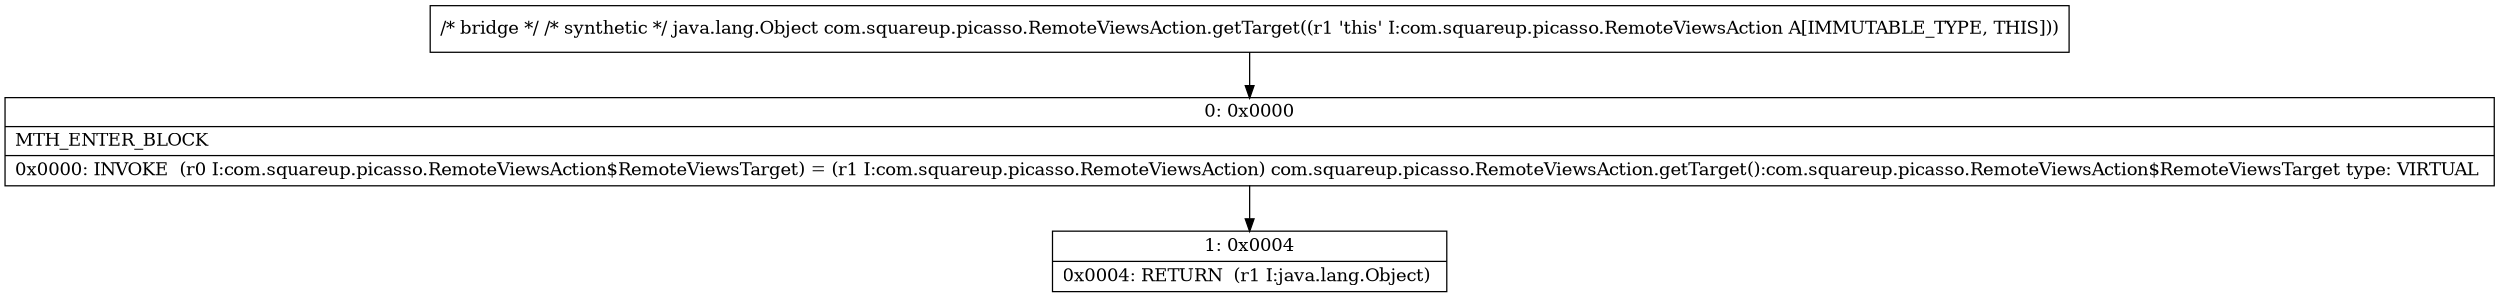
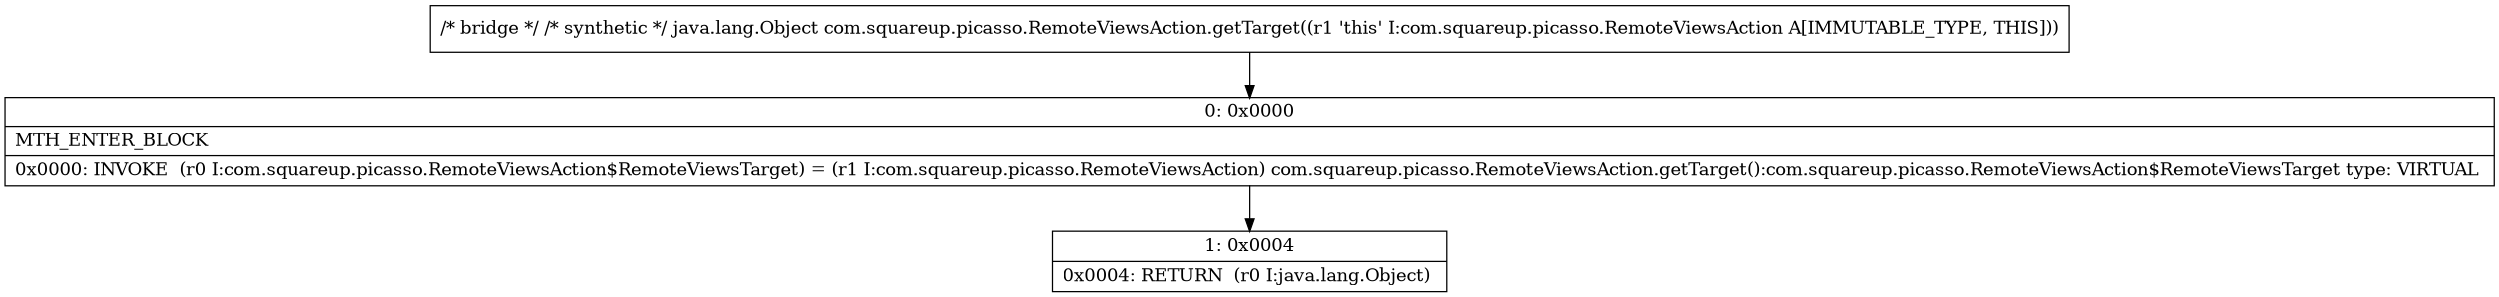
(1250, 276) -> (1250, 276)
